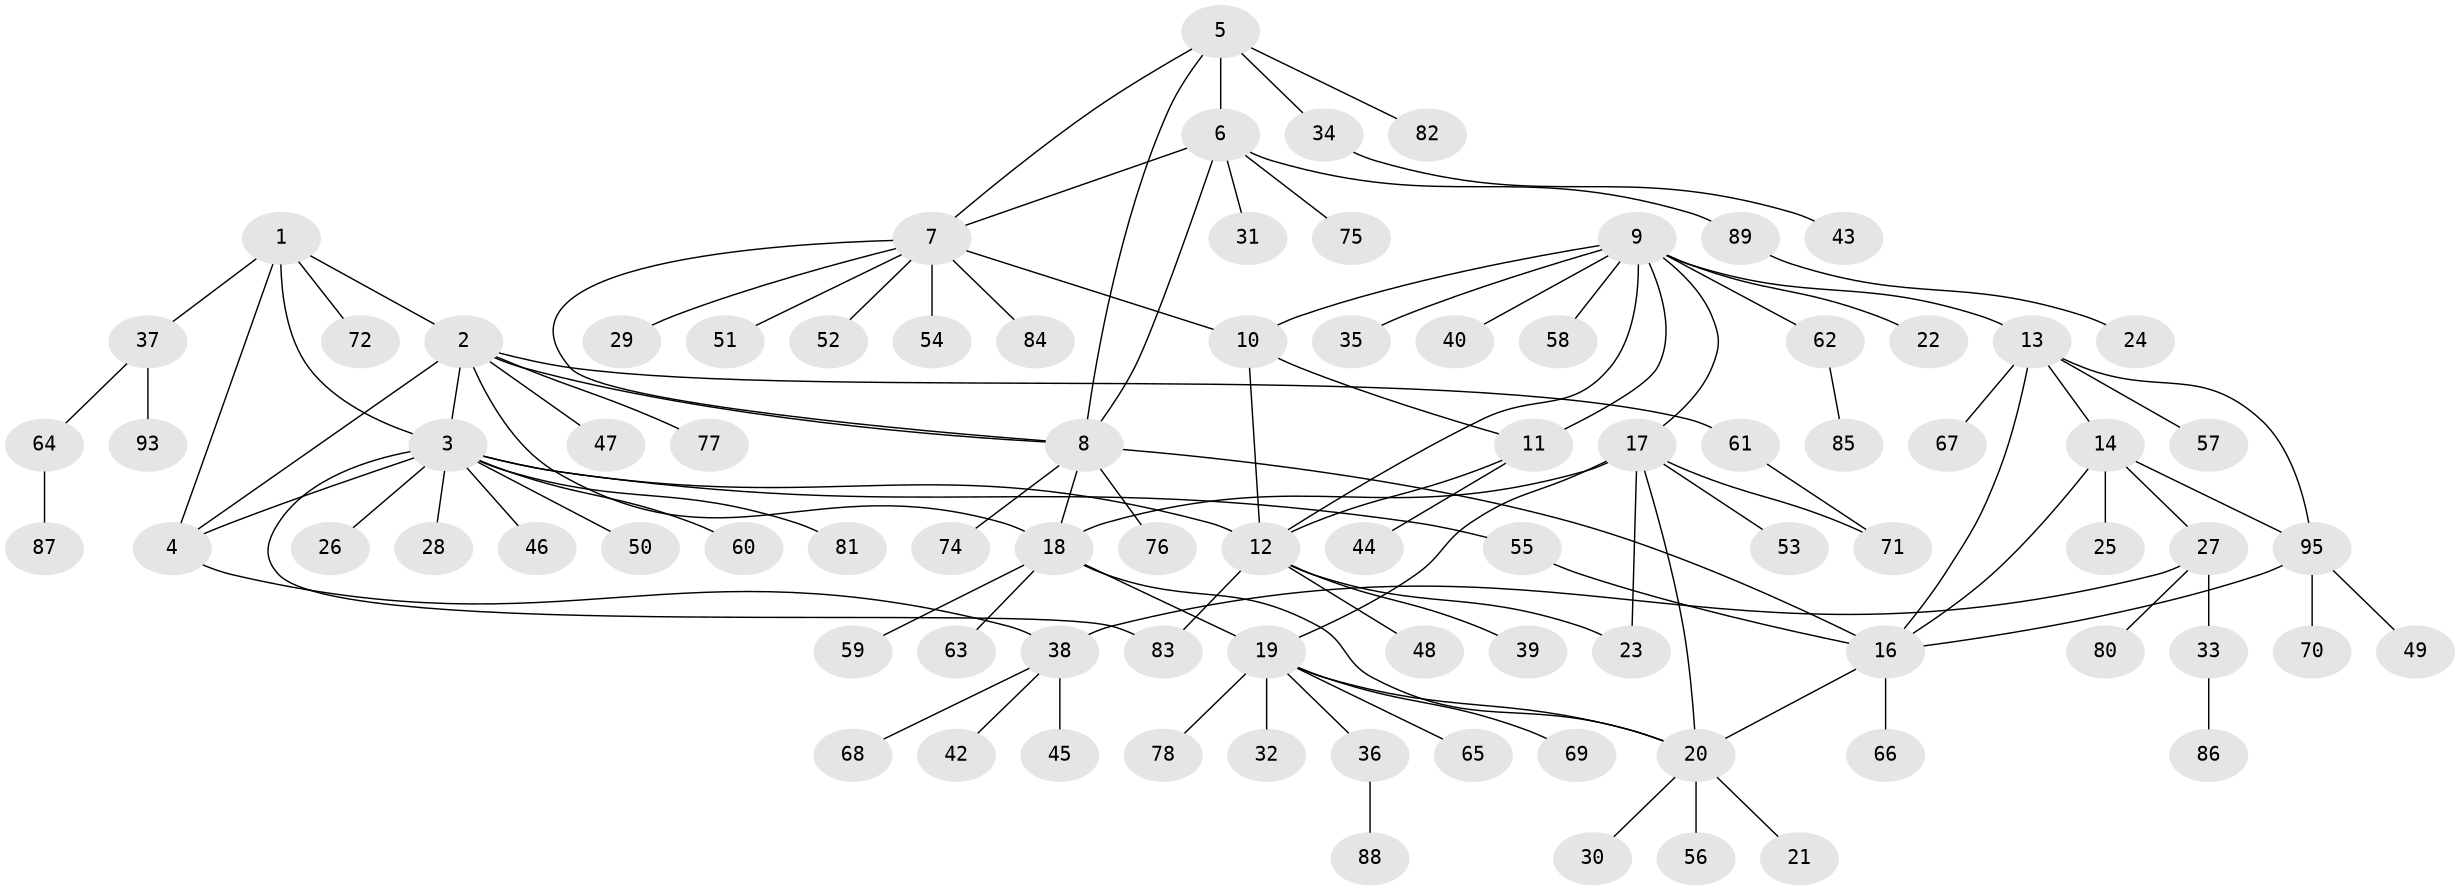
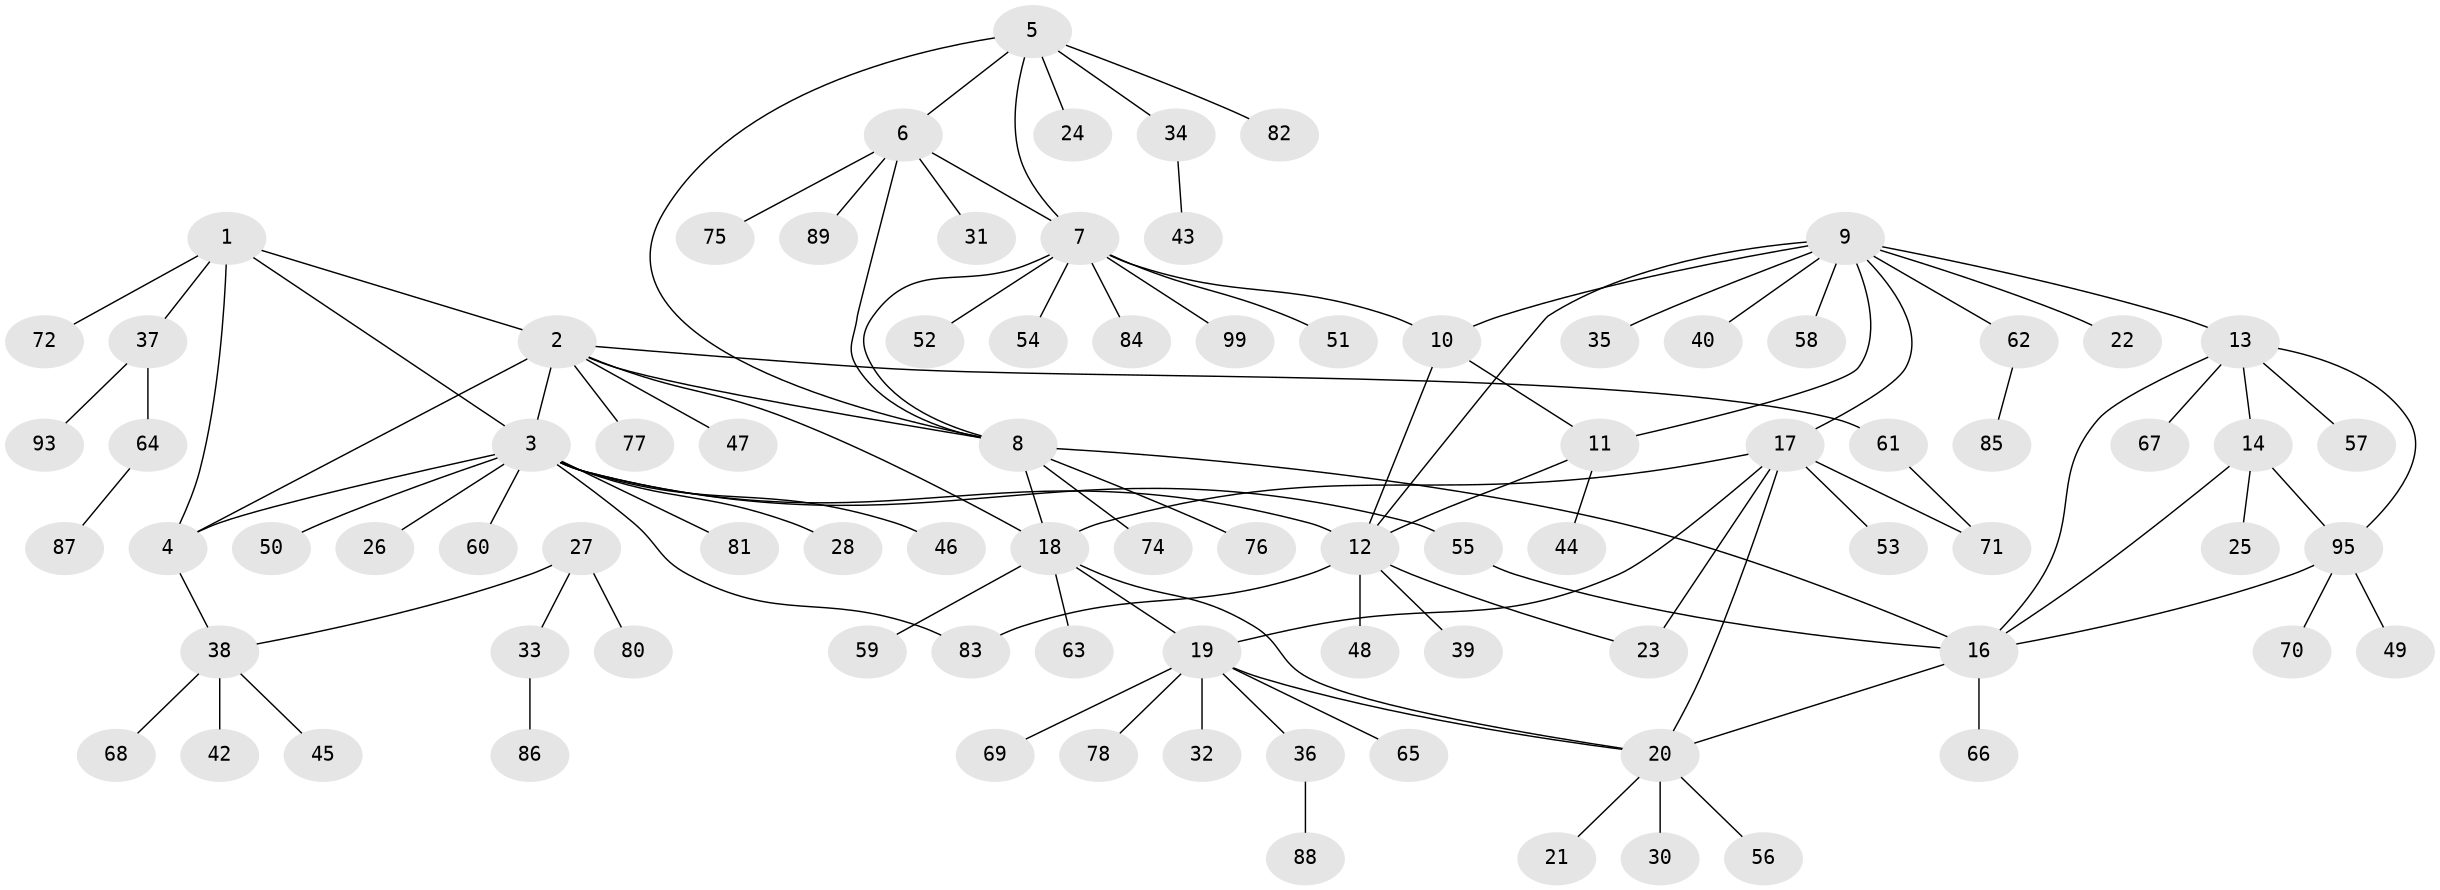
(1938, 290) -> (1053, 83)
(622, 342) -> (1235, 342)
(2157, 497) -> none
